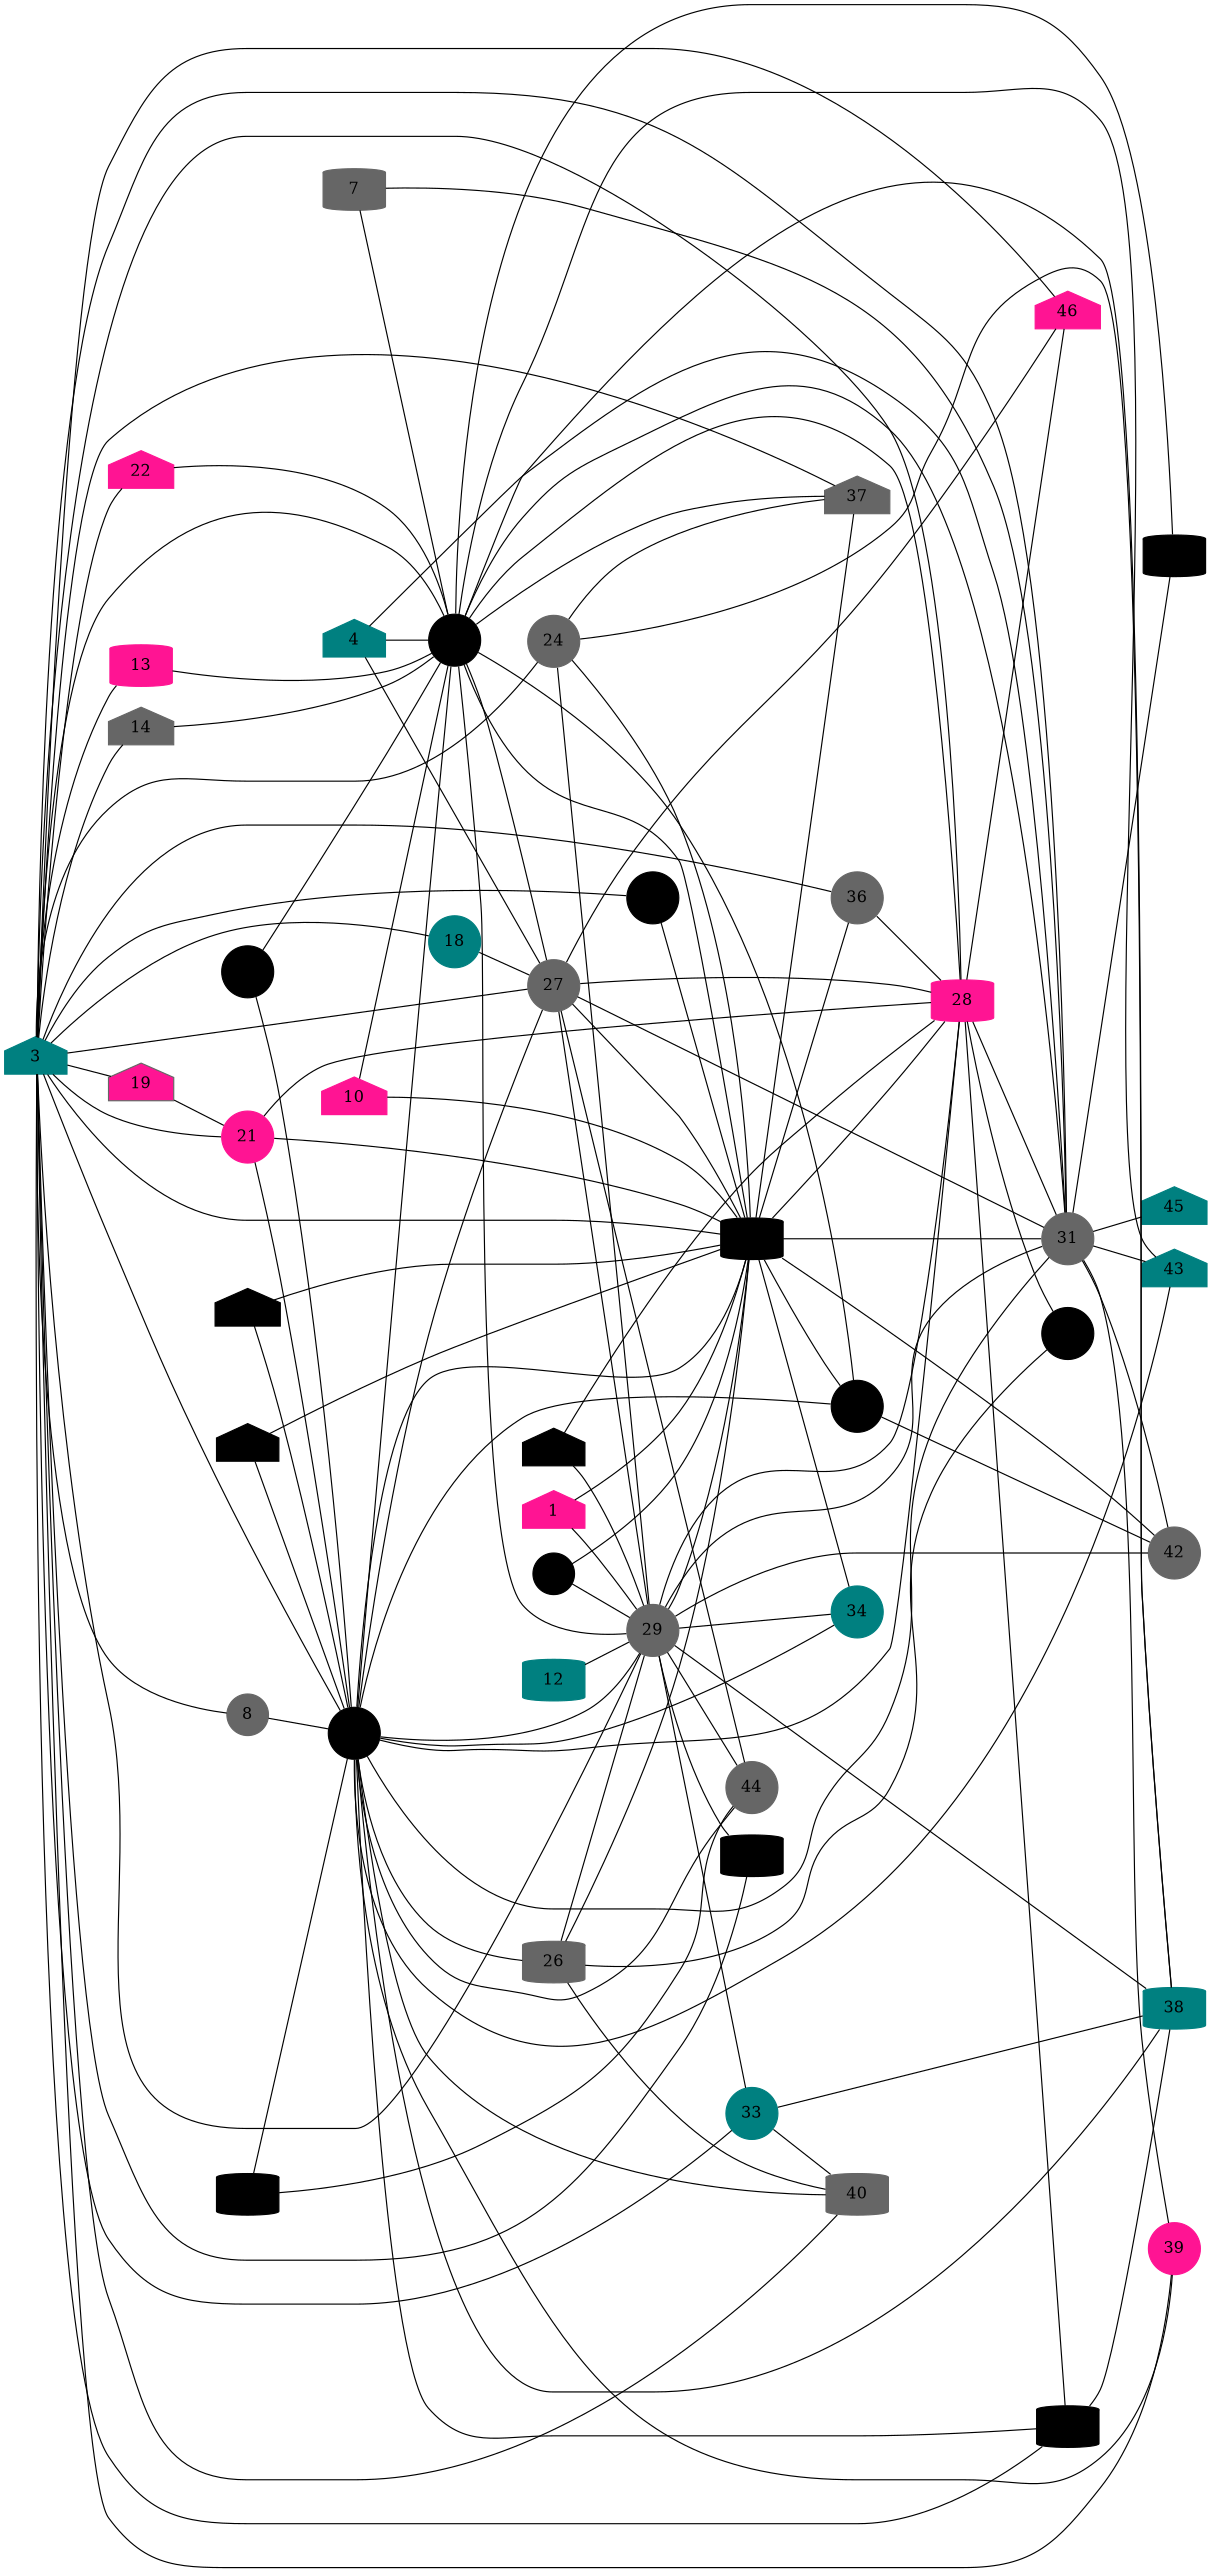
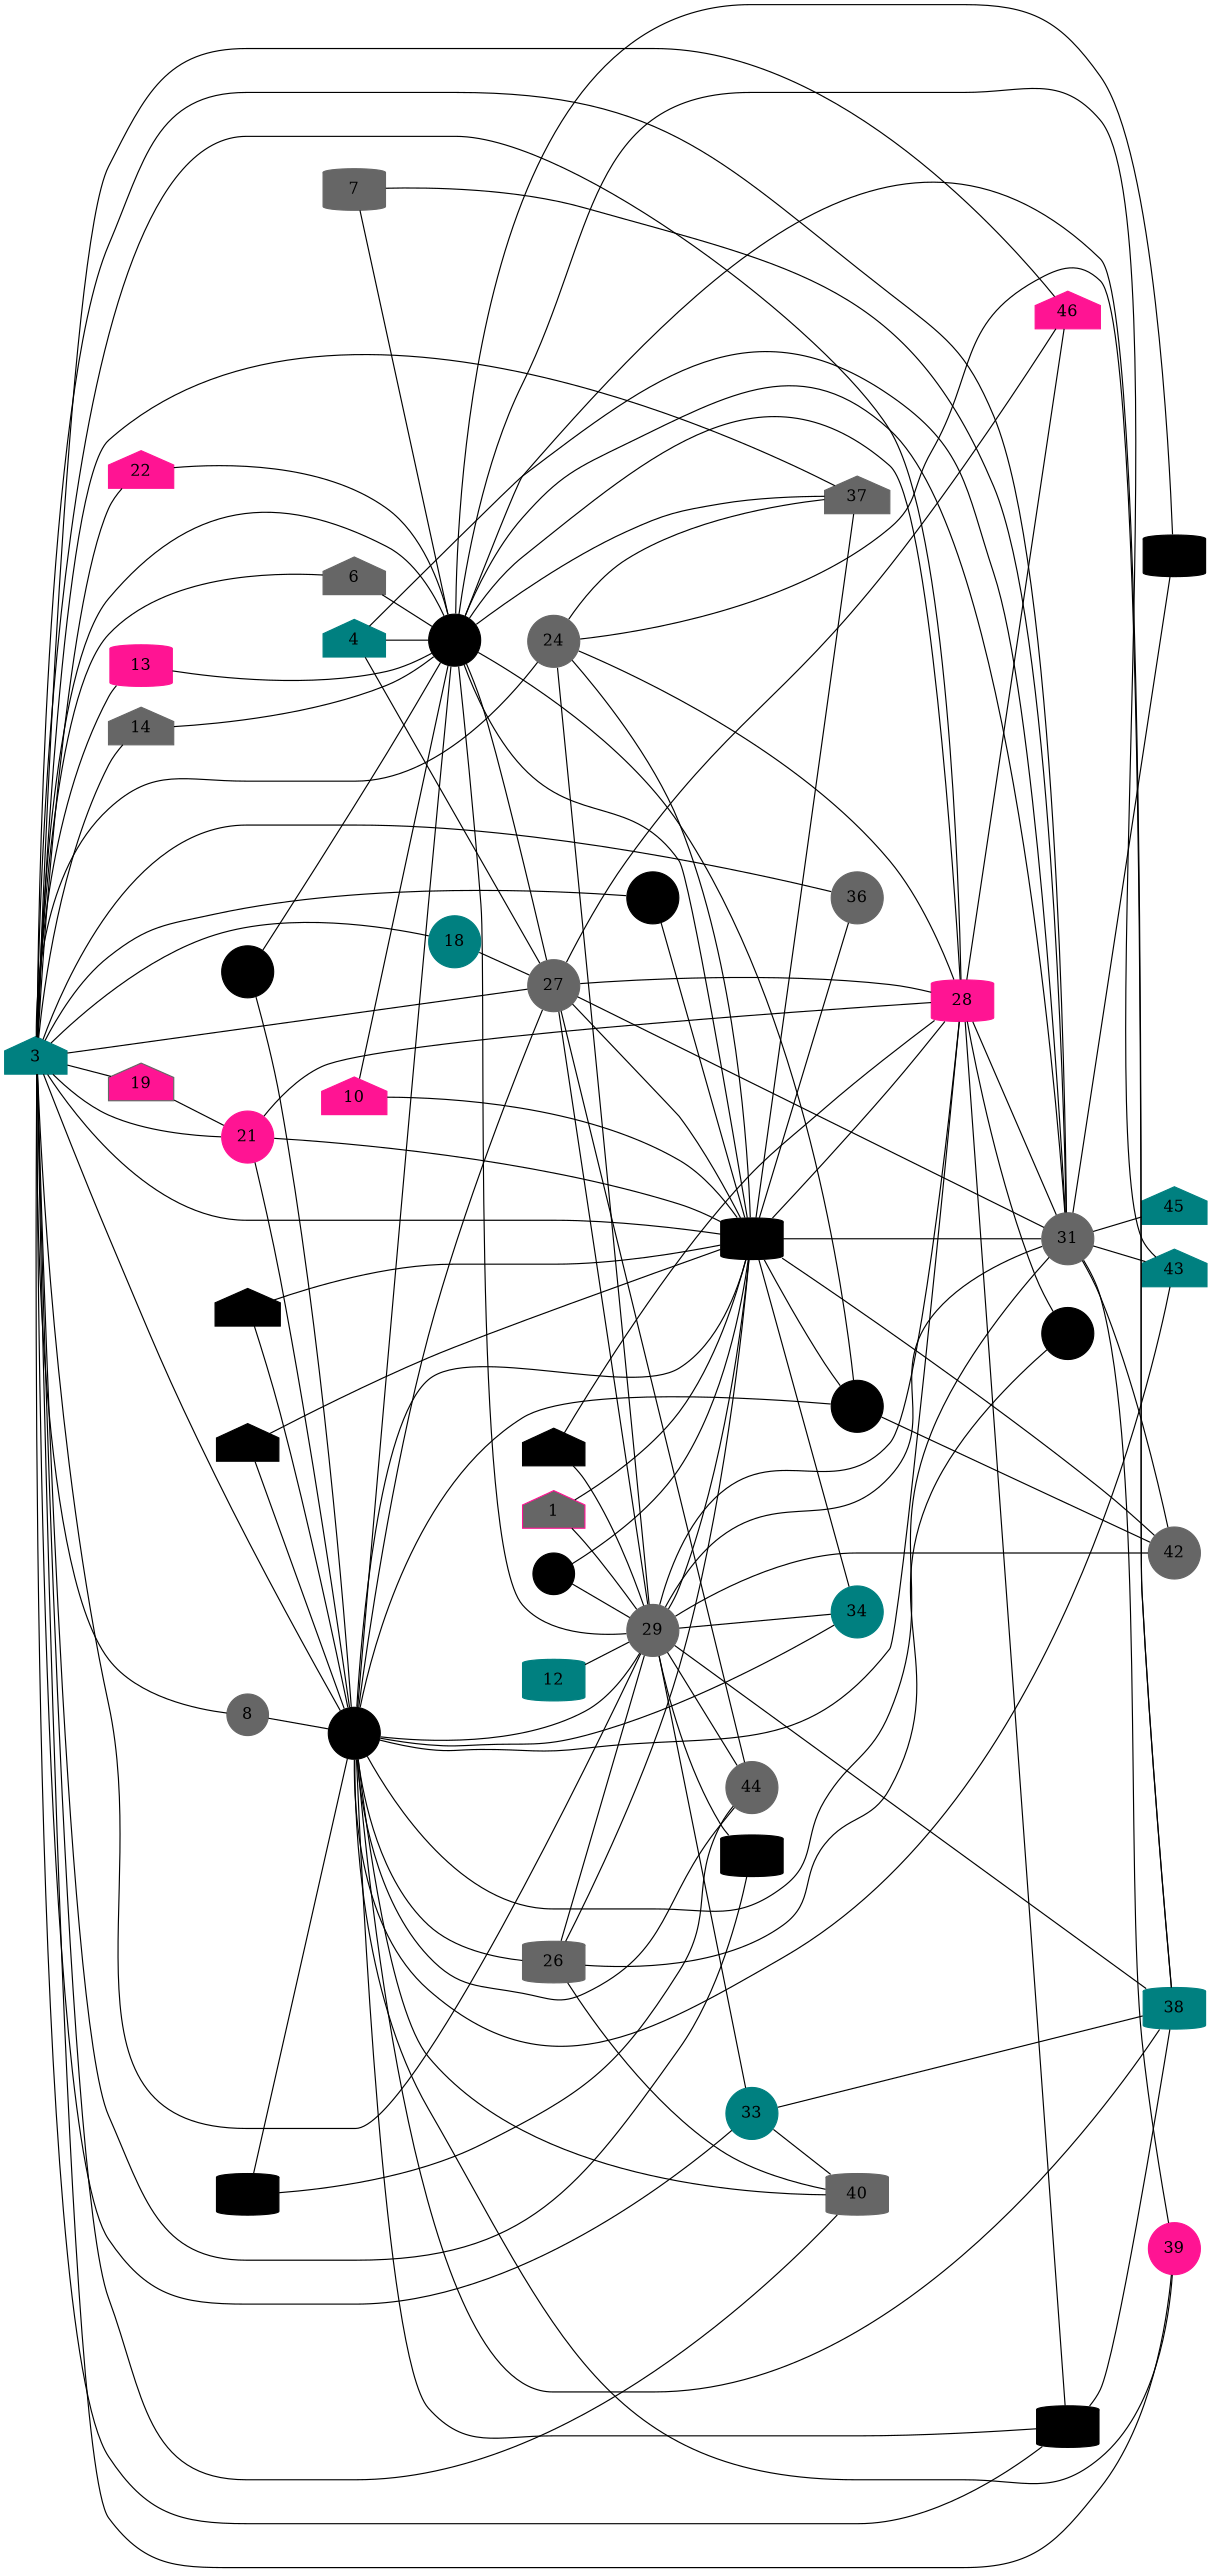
none -> (354, 578)
(909, 948) -> (801, 778)
(554, 1511) -> (554, 1511)
